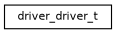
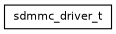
(58, 17) -> (58, 17)
